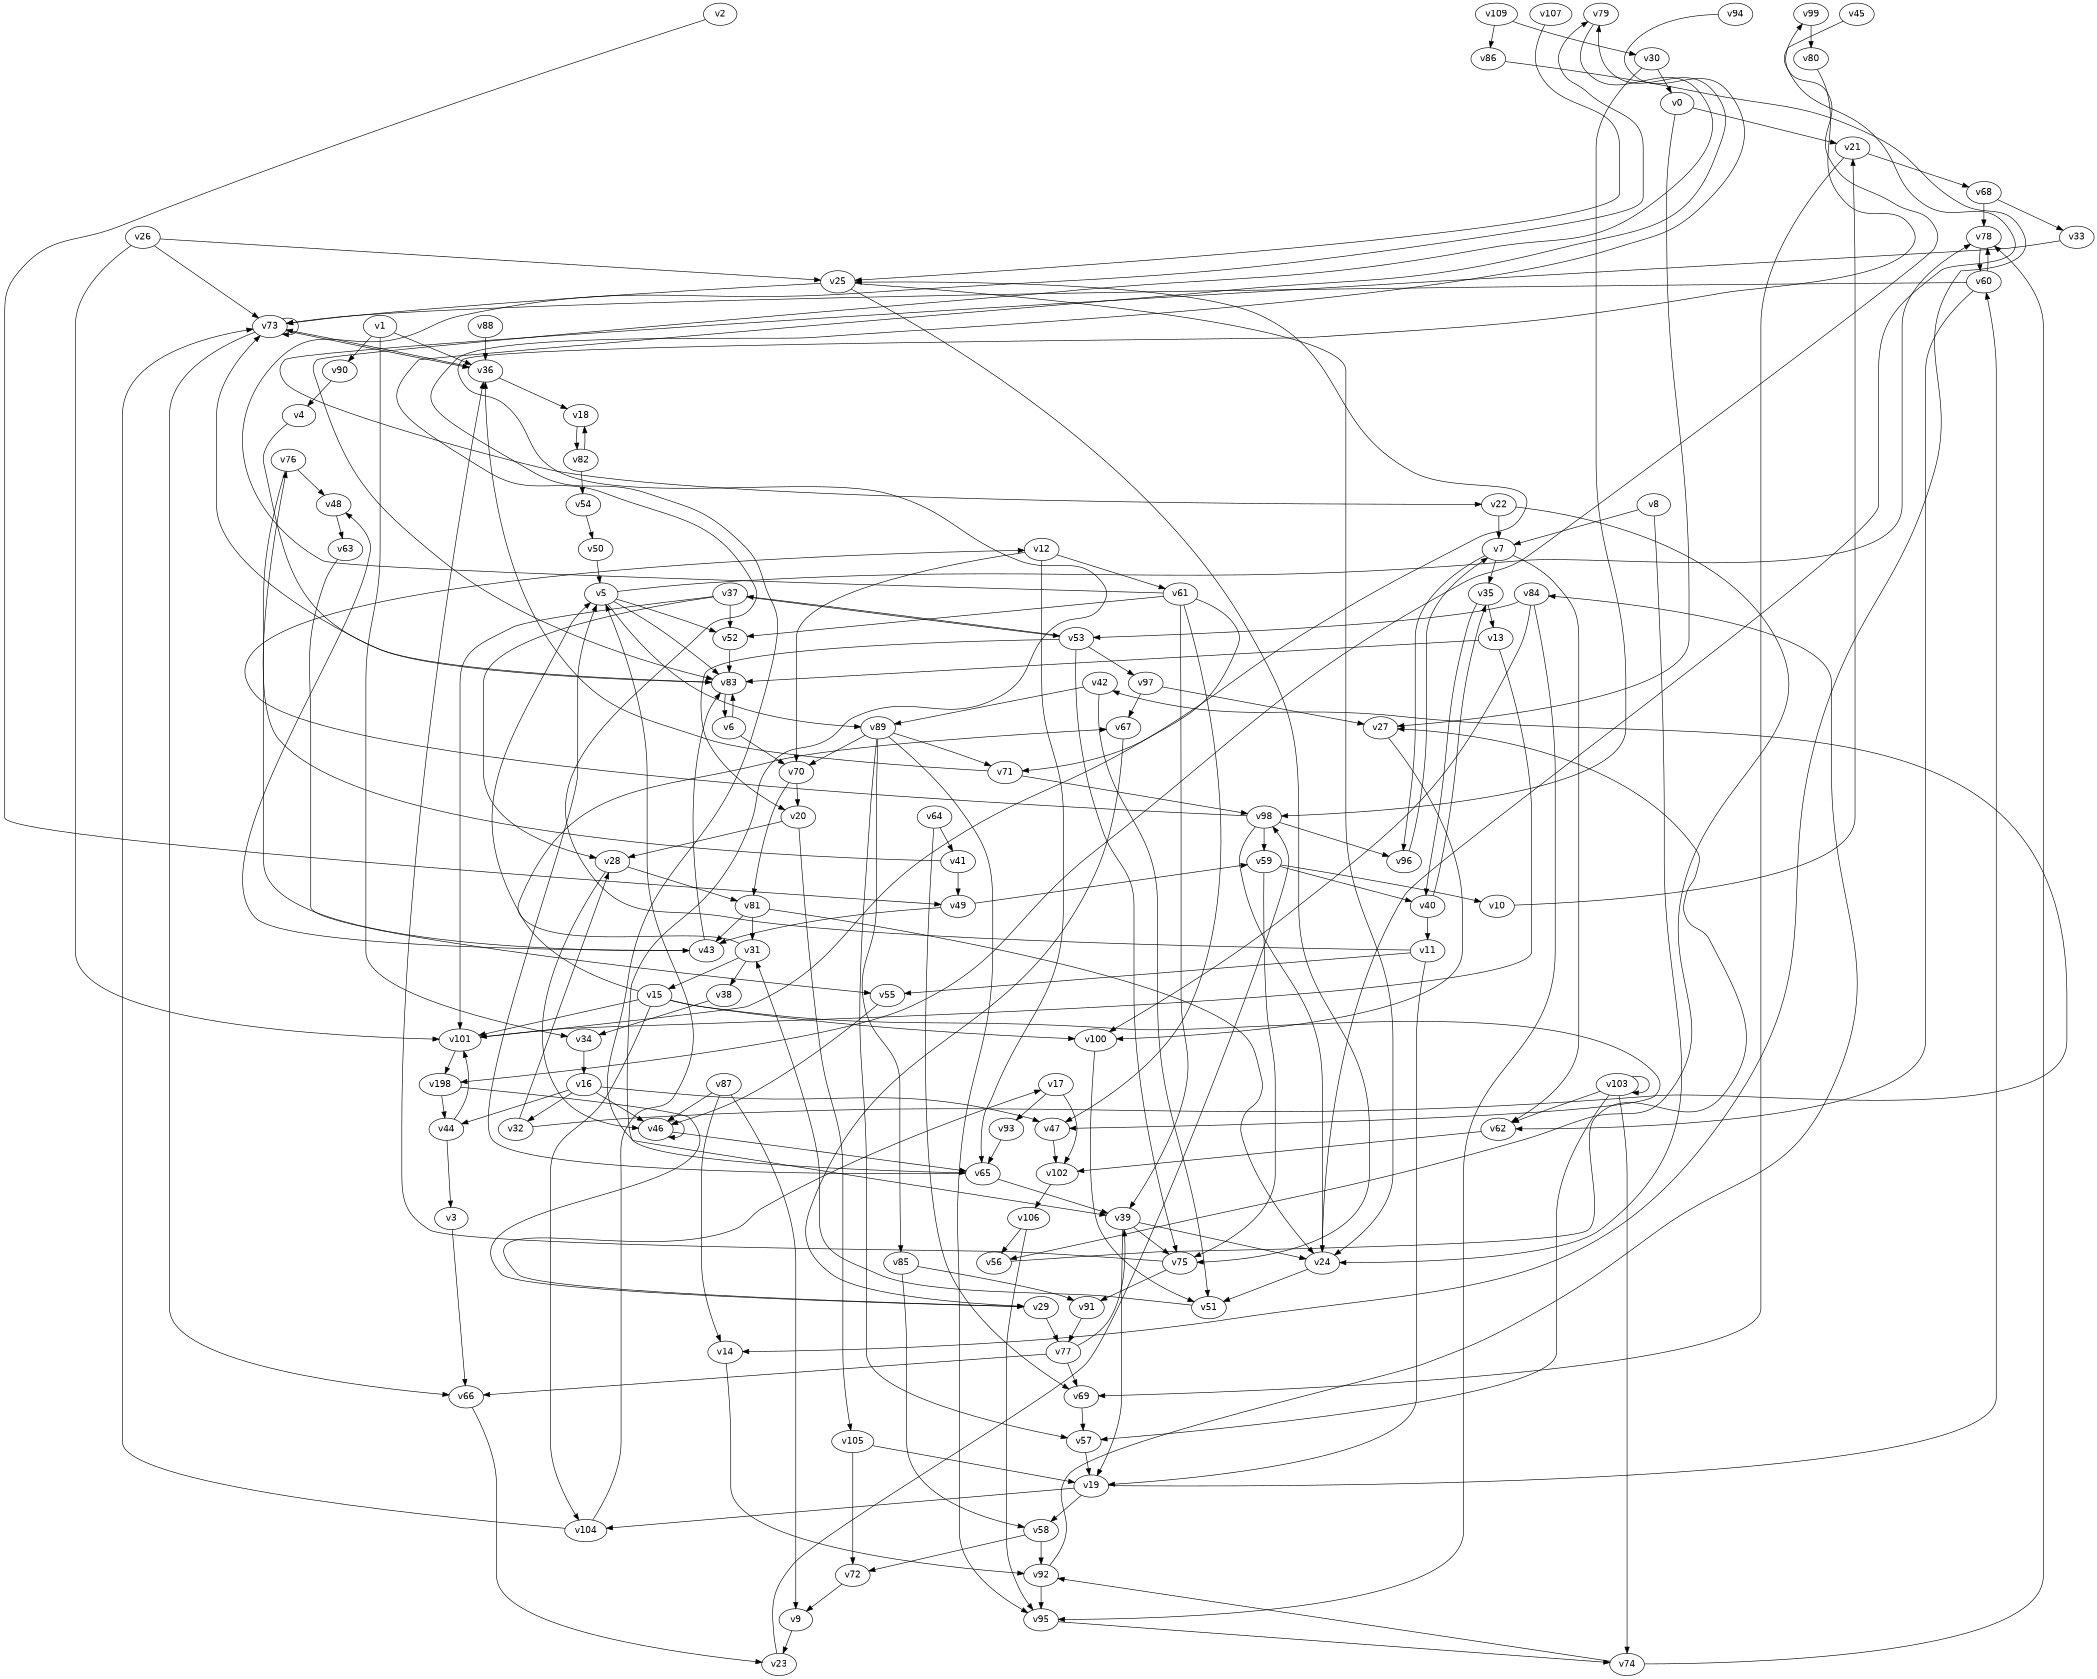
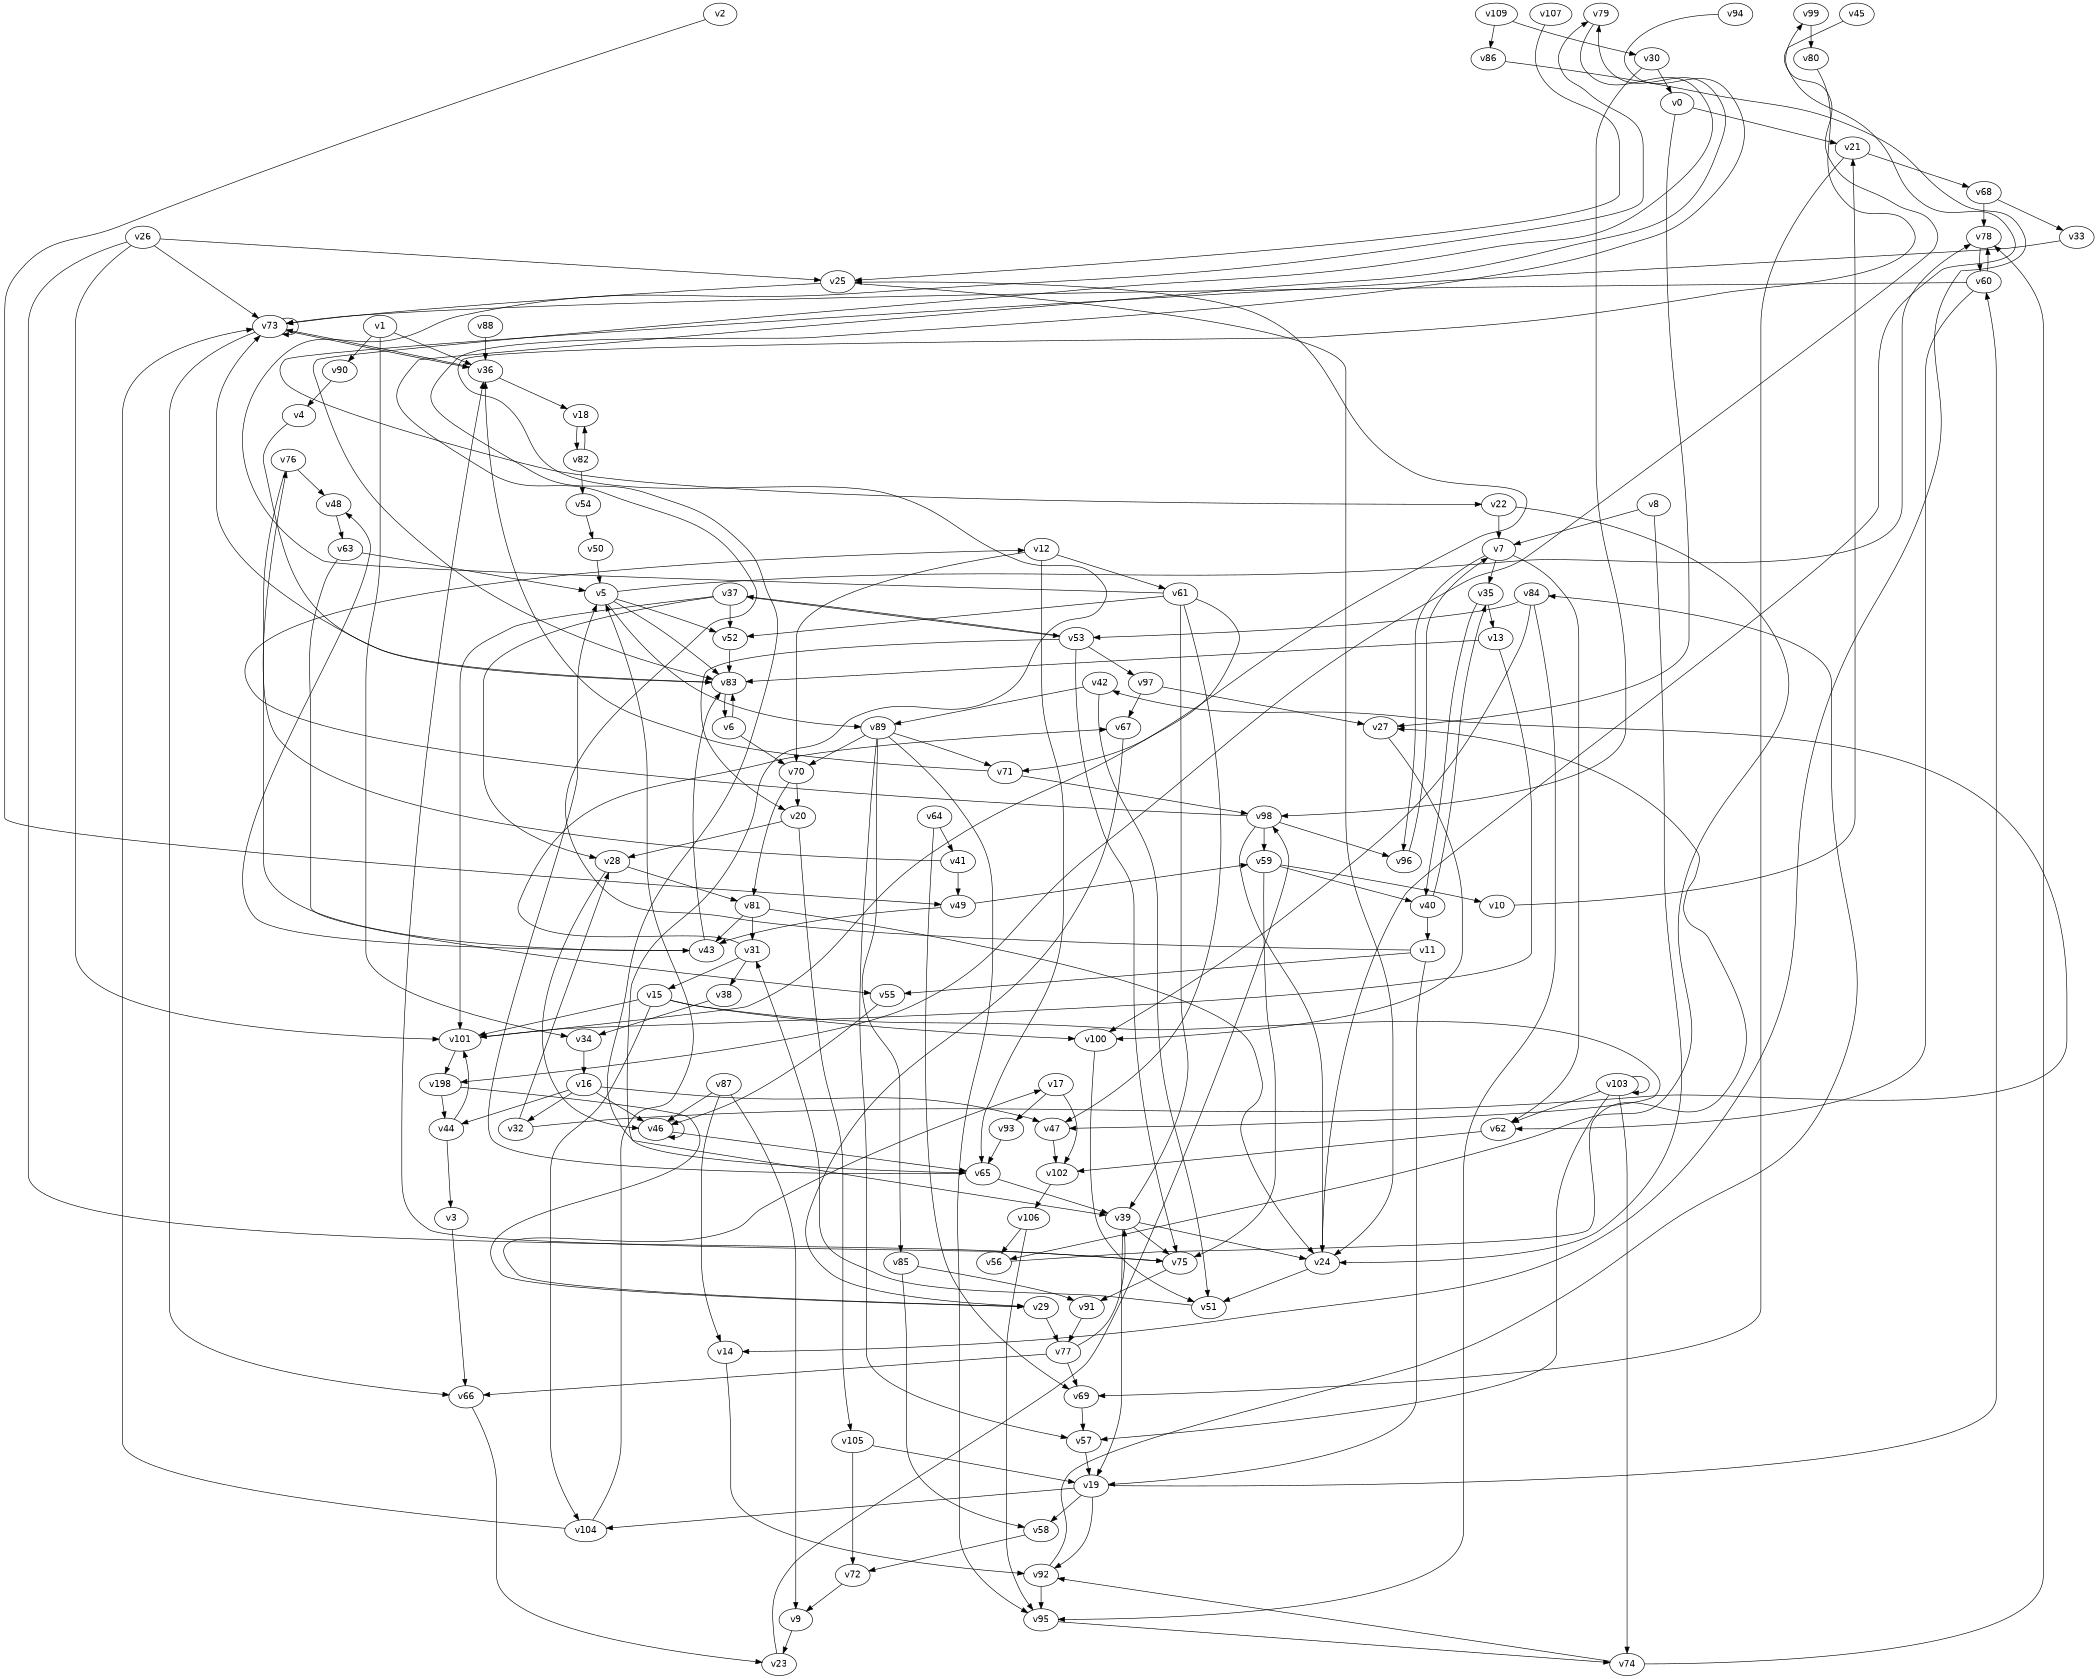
(1294, 742) -> (95, 1208)
(493, 836) -> (498, 576)
(1041, 1550) -> (1087, 1537)
